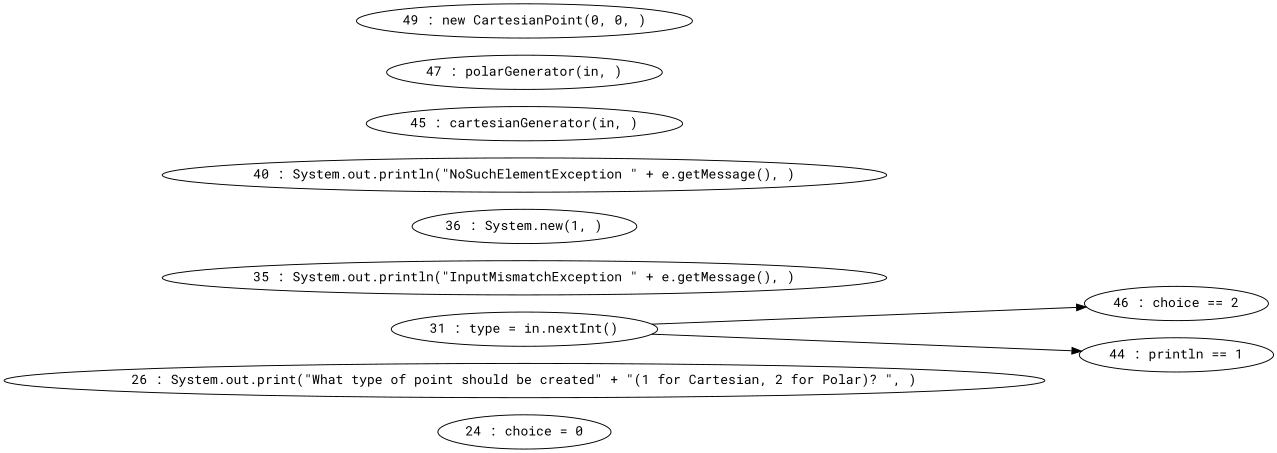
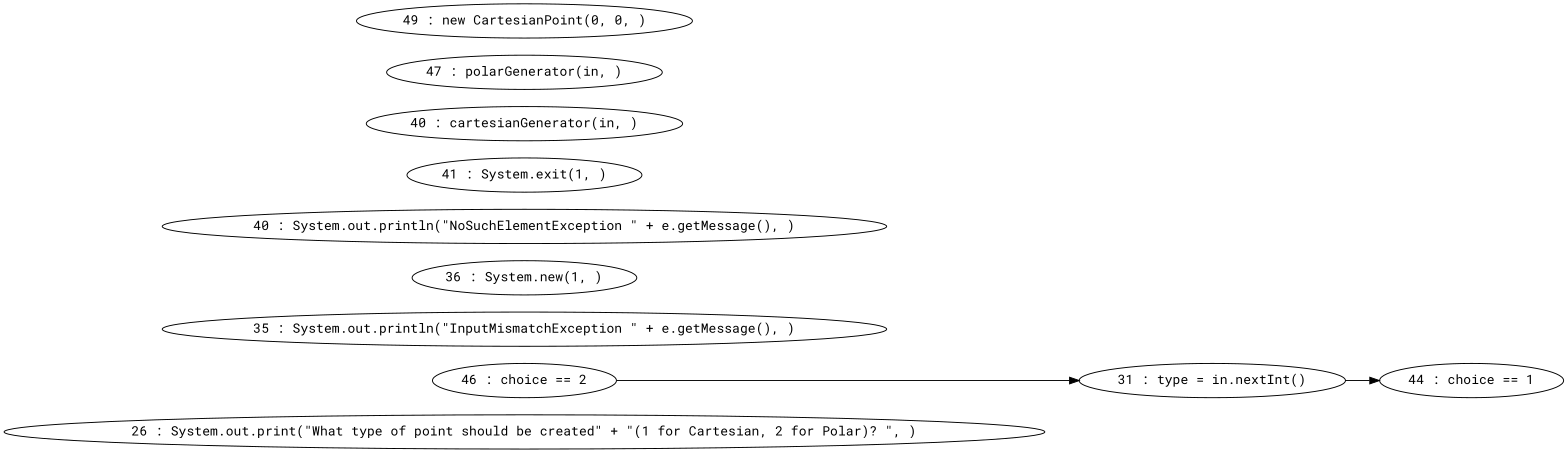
(524, 124) -> (524, 124)
none -> (524, 175)
(864, 316) -> (843, 381)
(1176, 355) -> (1472, 381)
(524, 432) -> none
